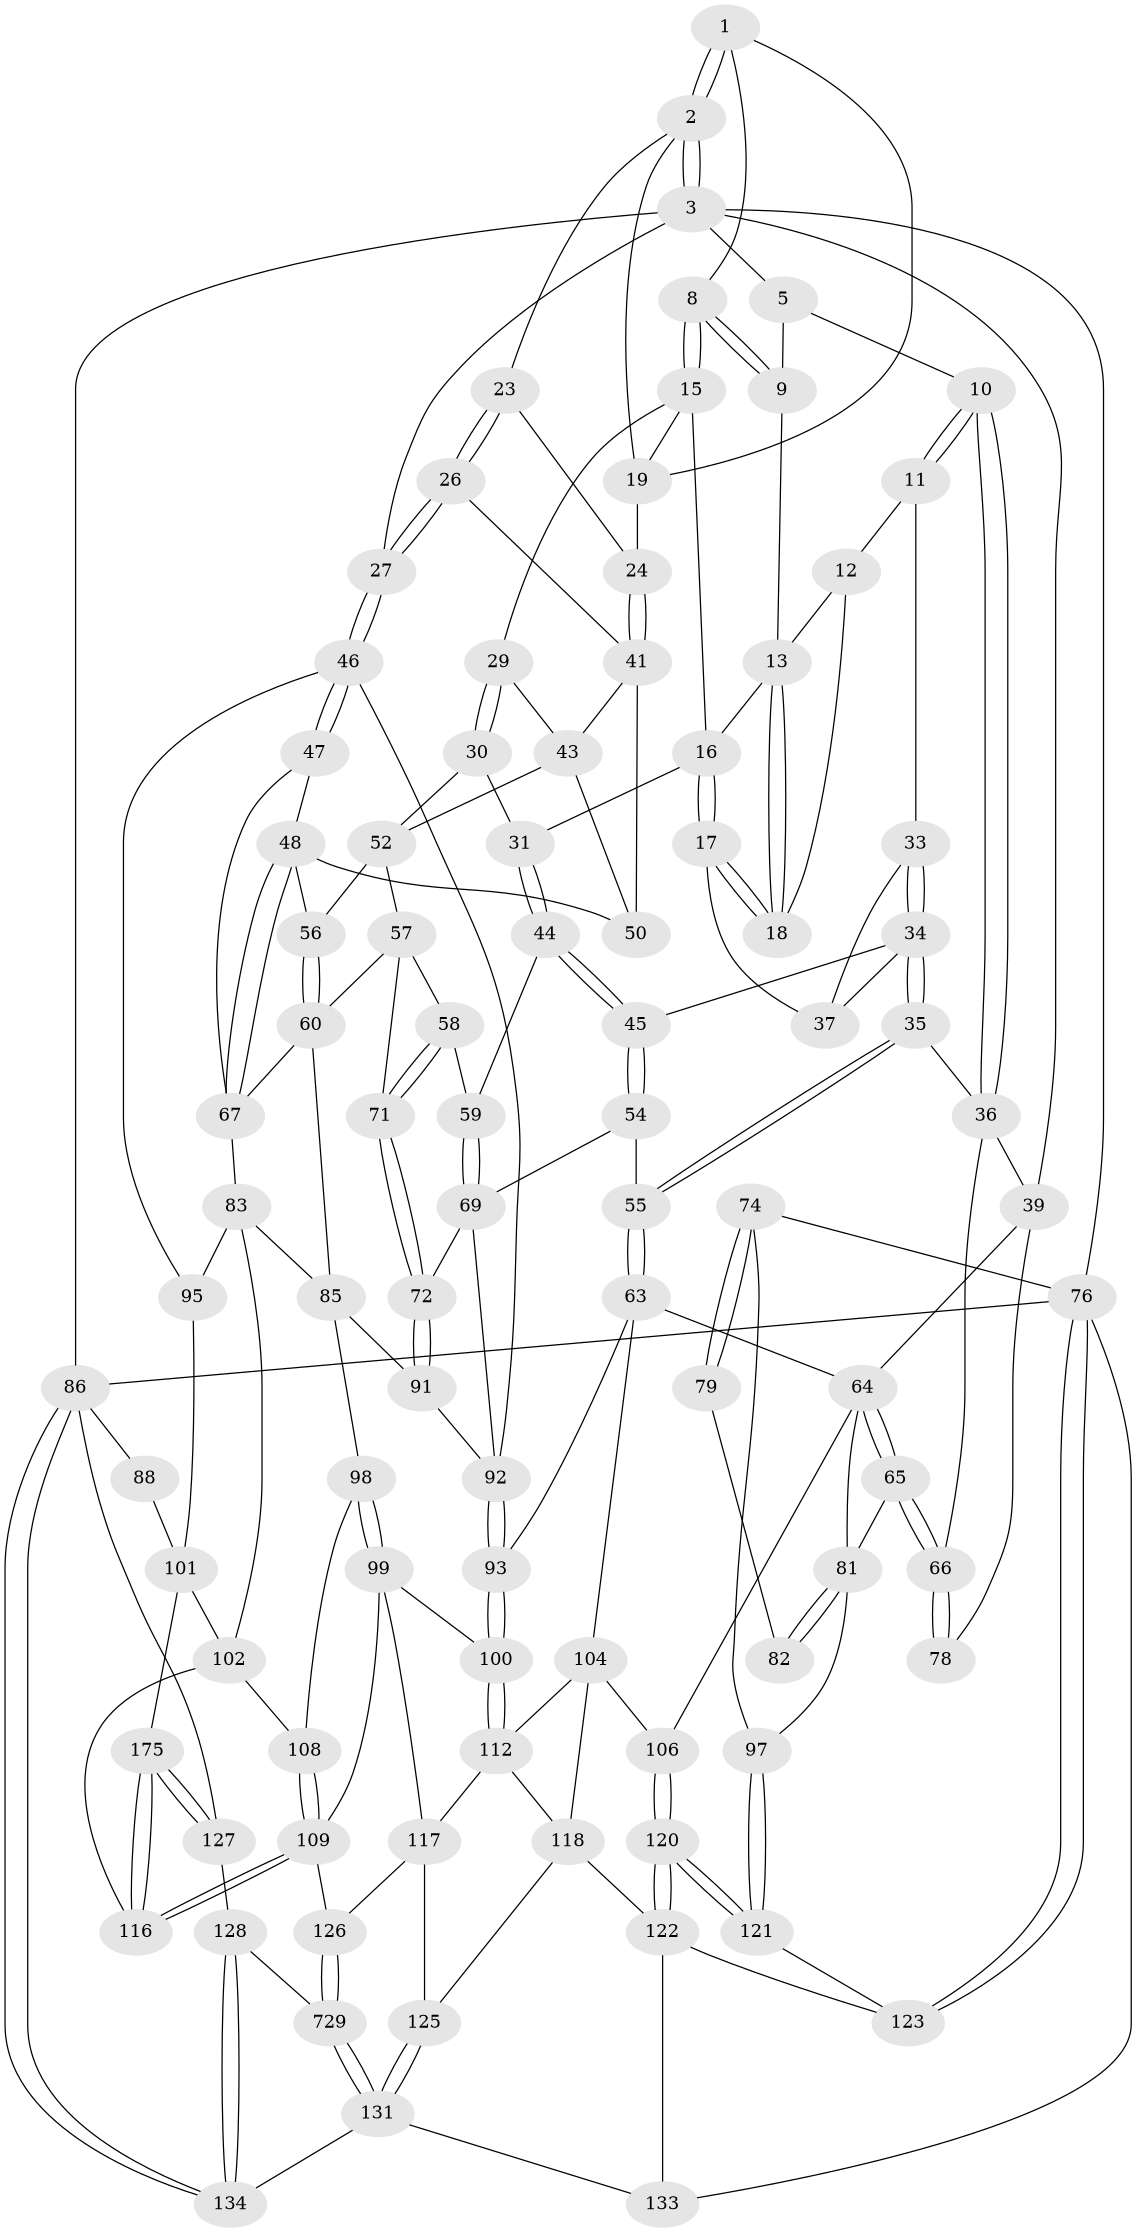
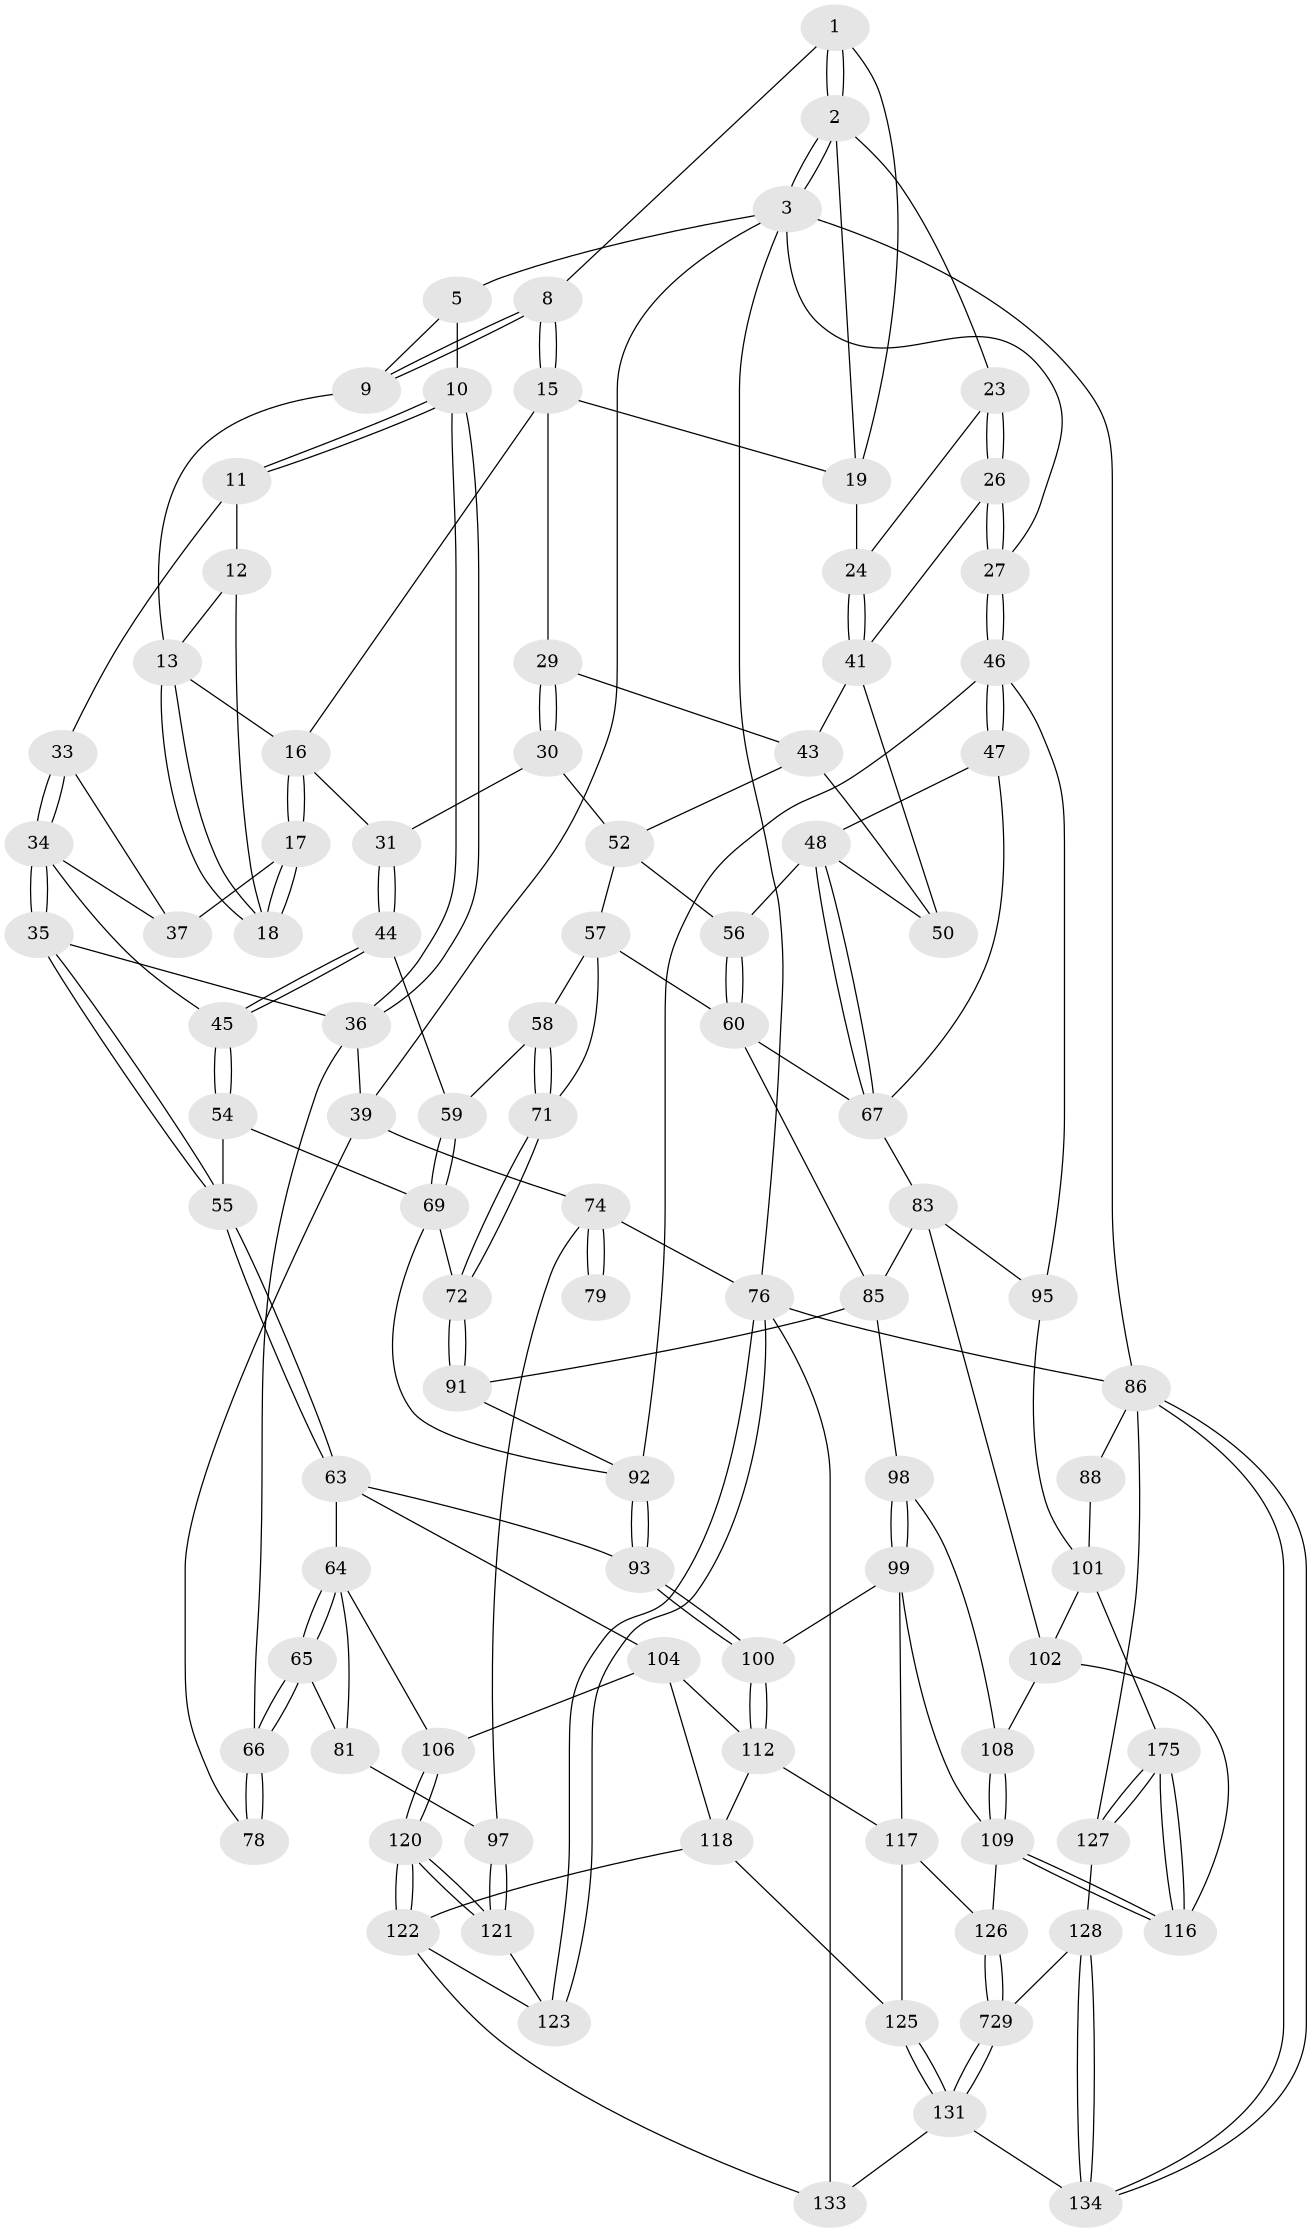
(949, 1297) -> (476, 1165)
(780, 1660) -> none
